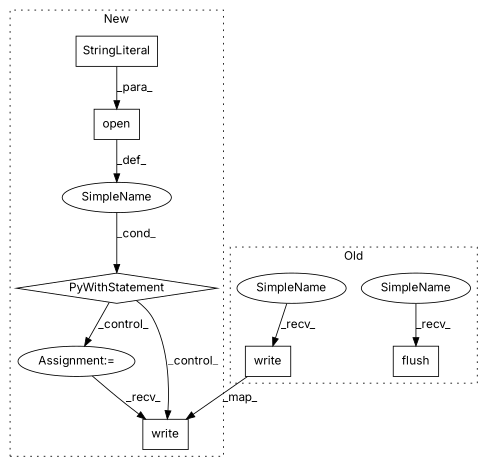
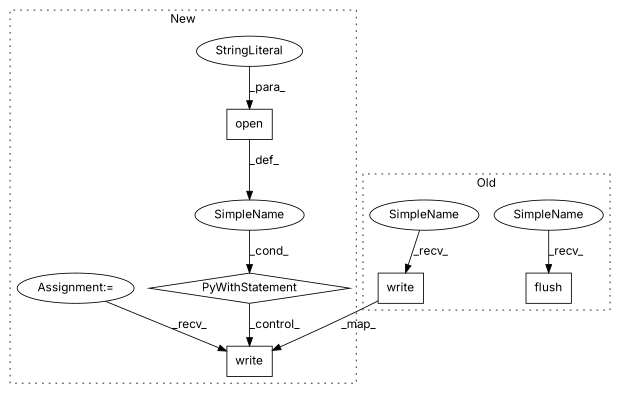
(117, 51) -> (250, 51)
(99, 321) -> none
